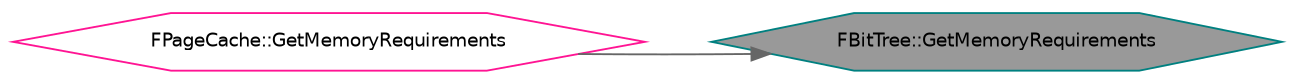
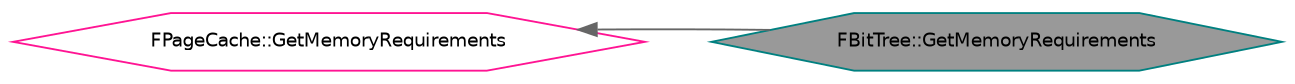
(665, 54) -> (684, 29)
